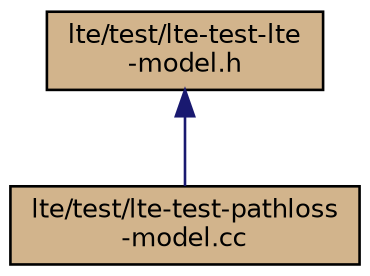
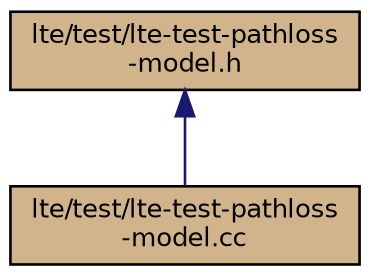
(185, 51) -> (185, 51)
